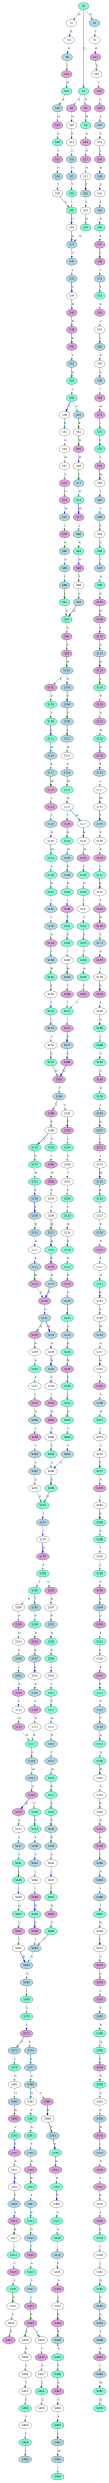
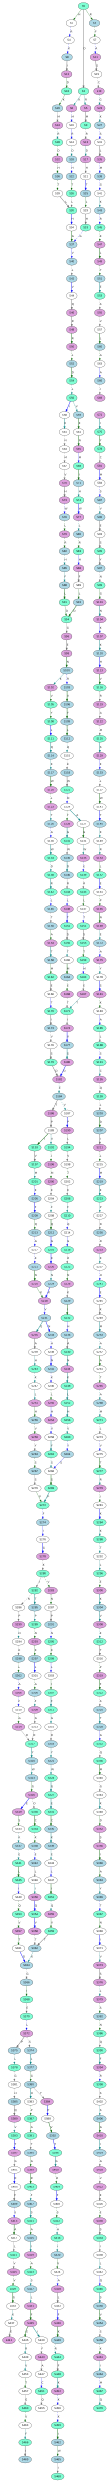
(100, 405) -> none
(79, 466) -> (79, 466)
(58, 2350) -> (55, 2348)
